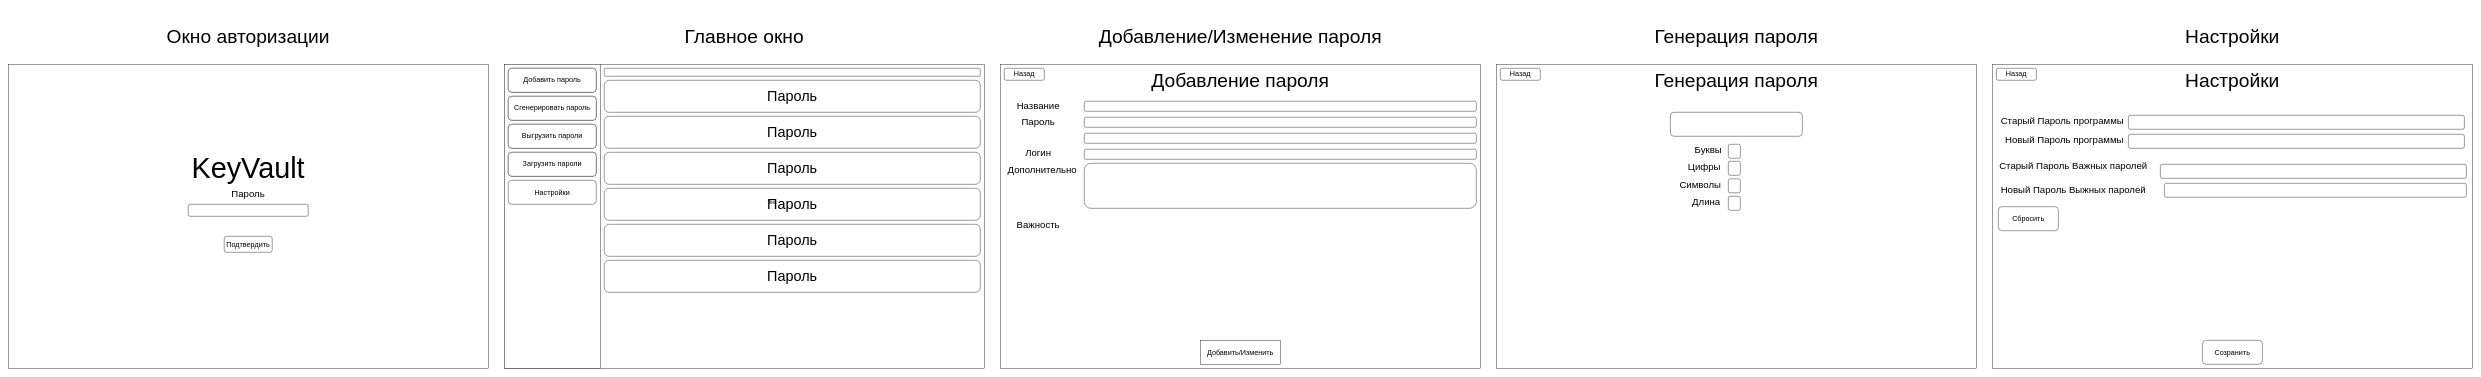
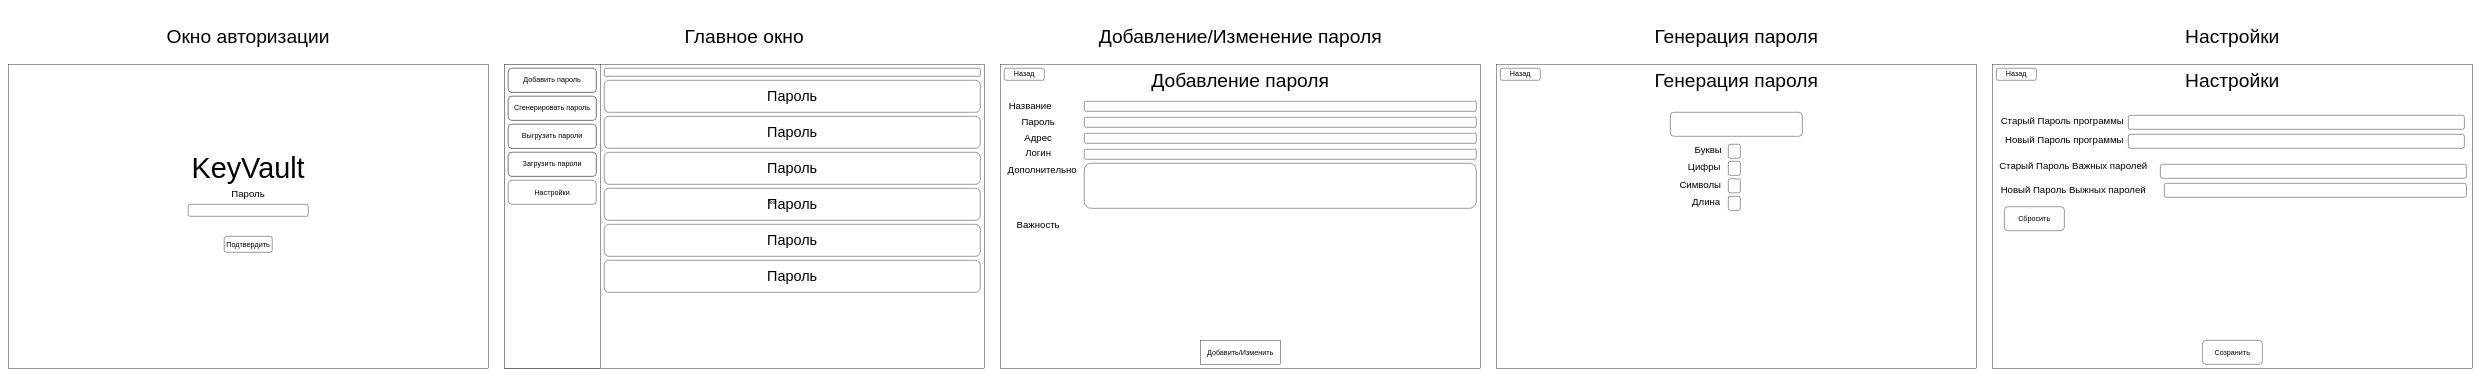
(1038, 106) -> (1030, 106)
none -> (1038, 138)
(2028, 219) -> (2034, 219)
